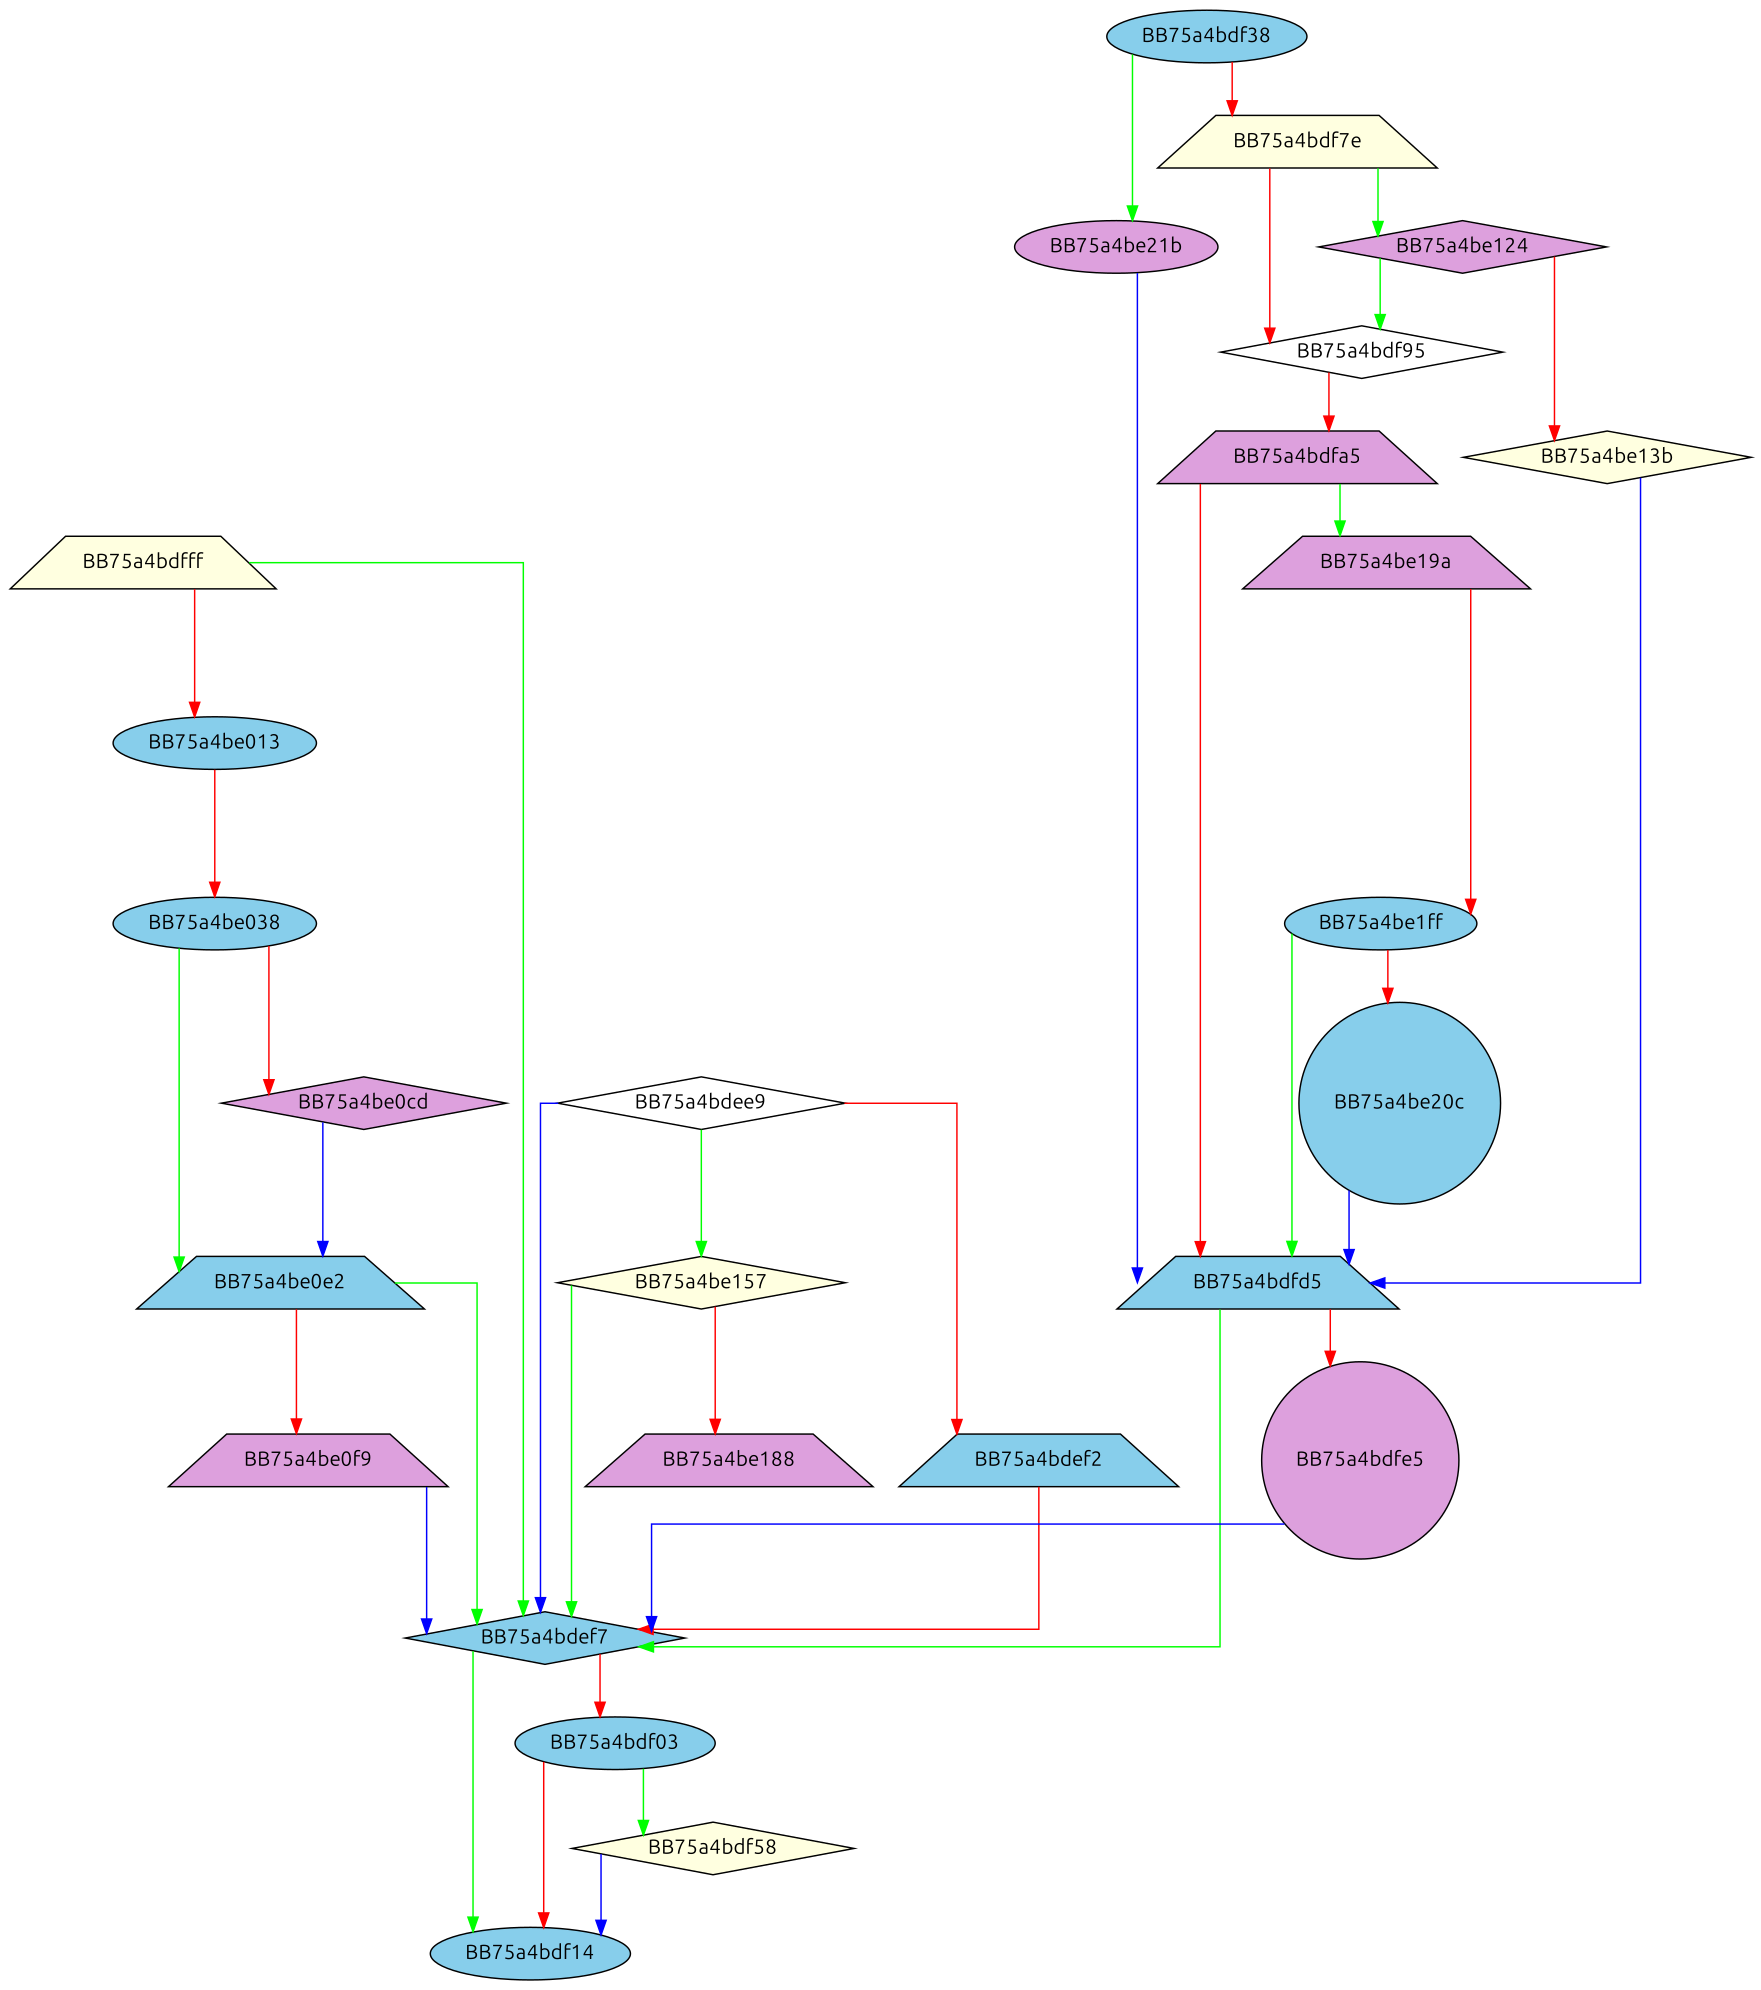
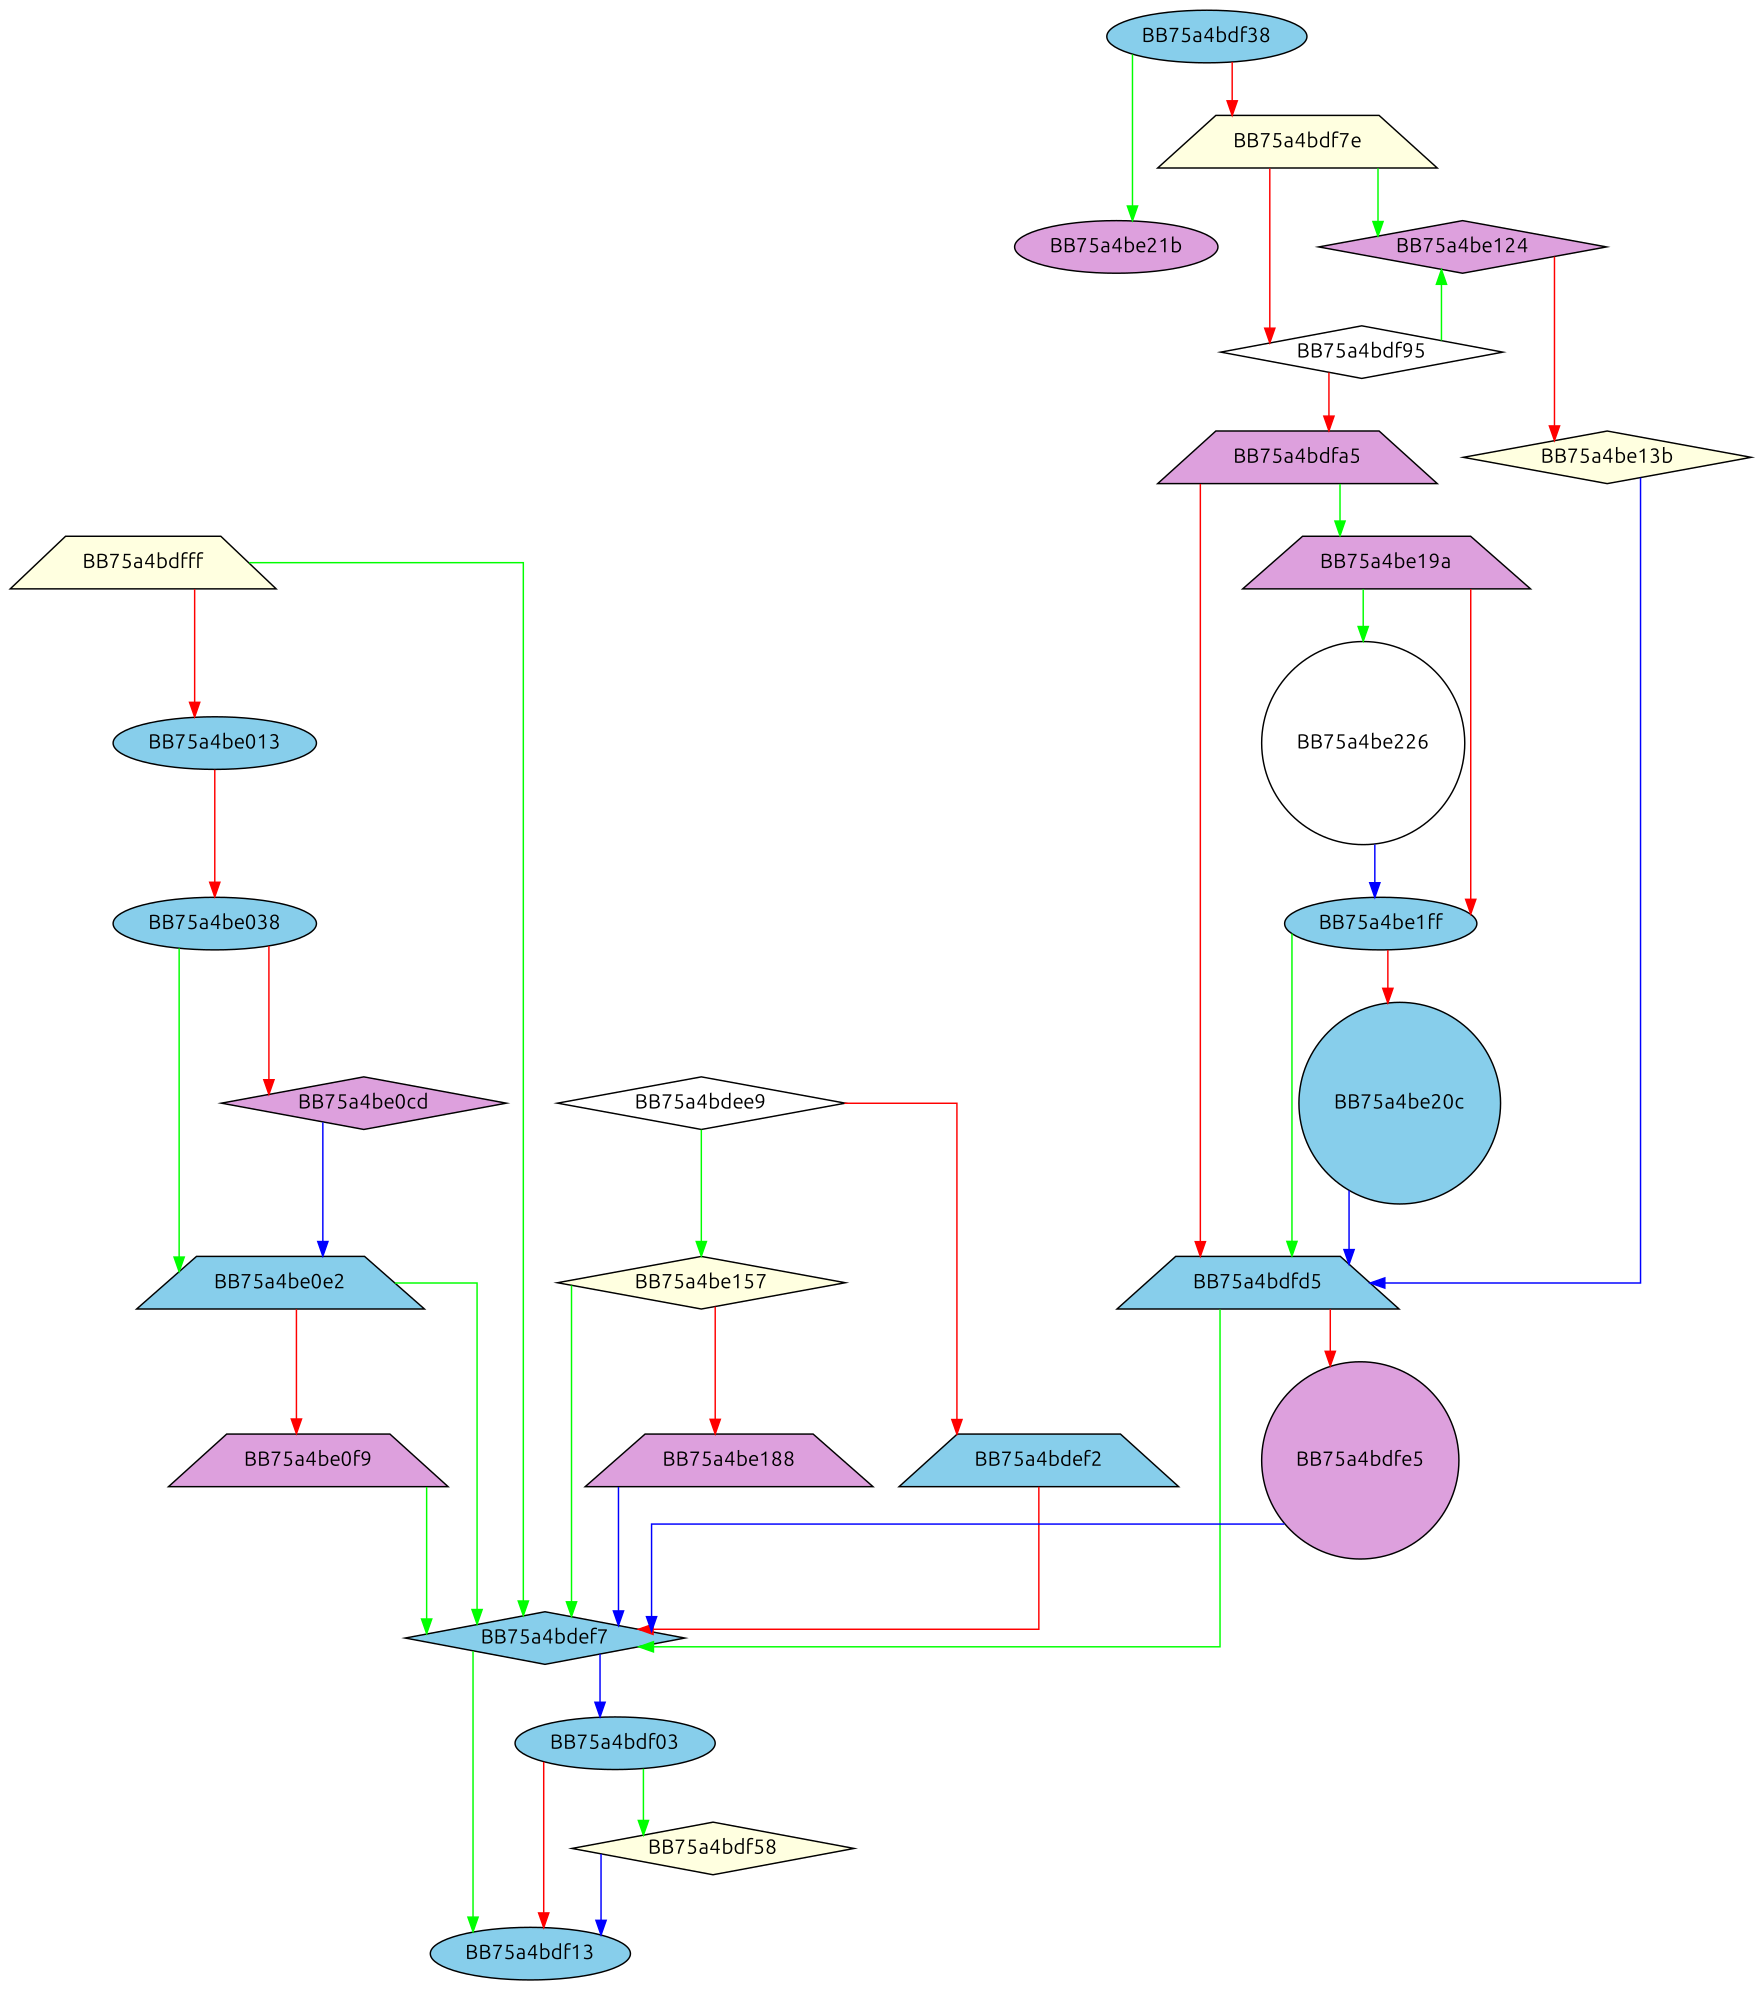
(1380, 286) -> (1441, 312)
none -> (1363, 743)
(1137, 771) -> none
(540, 1342) -> (618, 1549)
(427, 1553) -> (427, 1553)
(600, 1678) -> (600, 1678)
(530, 1954) -> (530, 1954)
